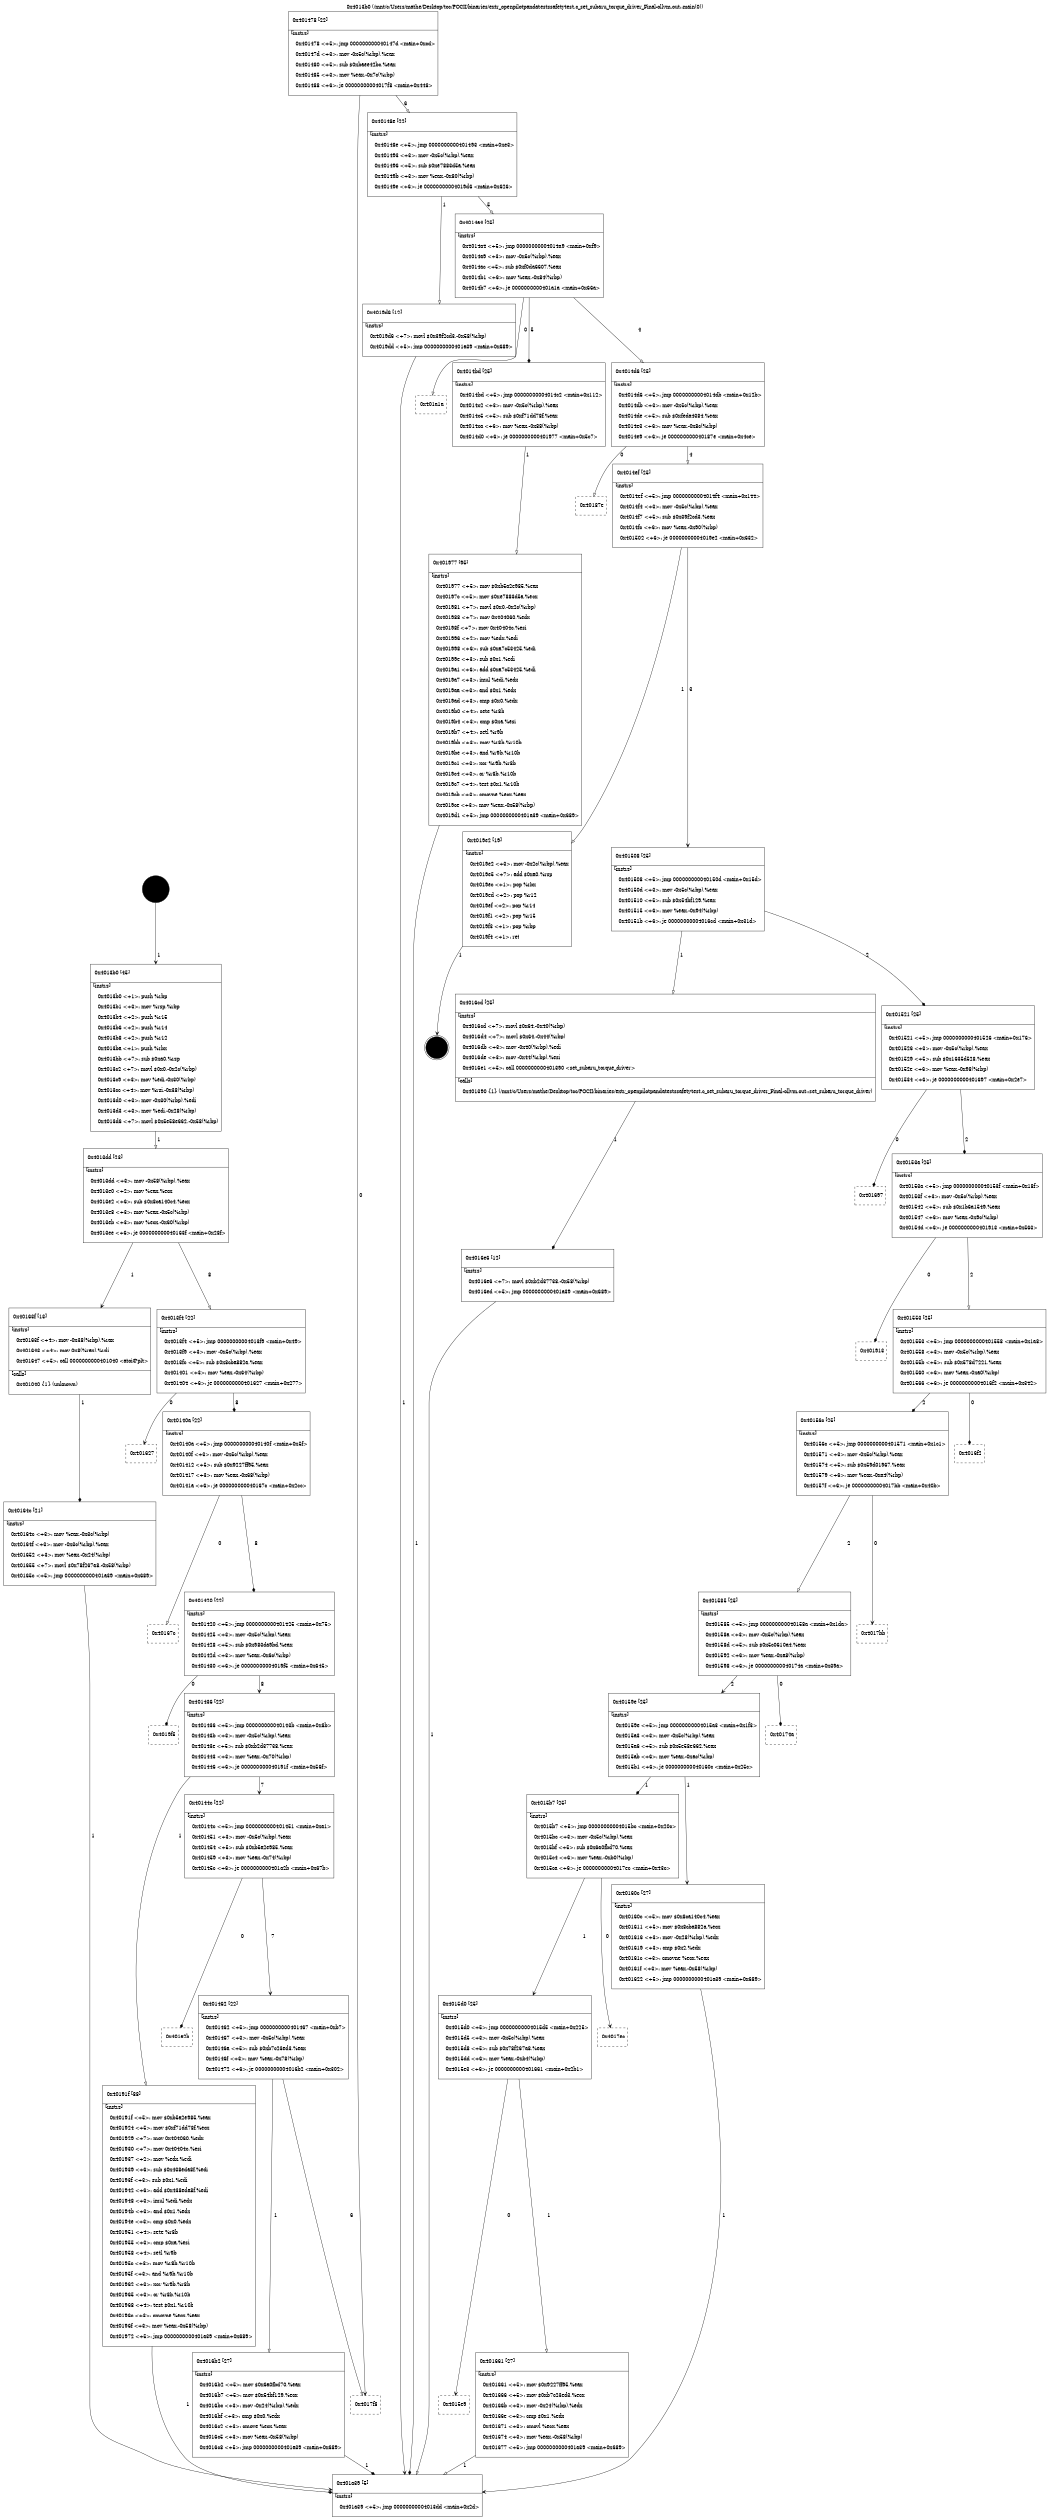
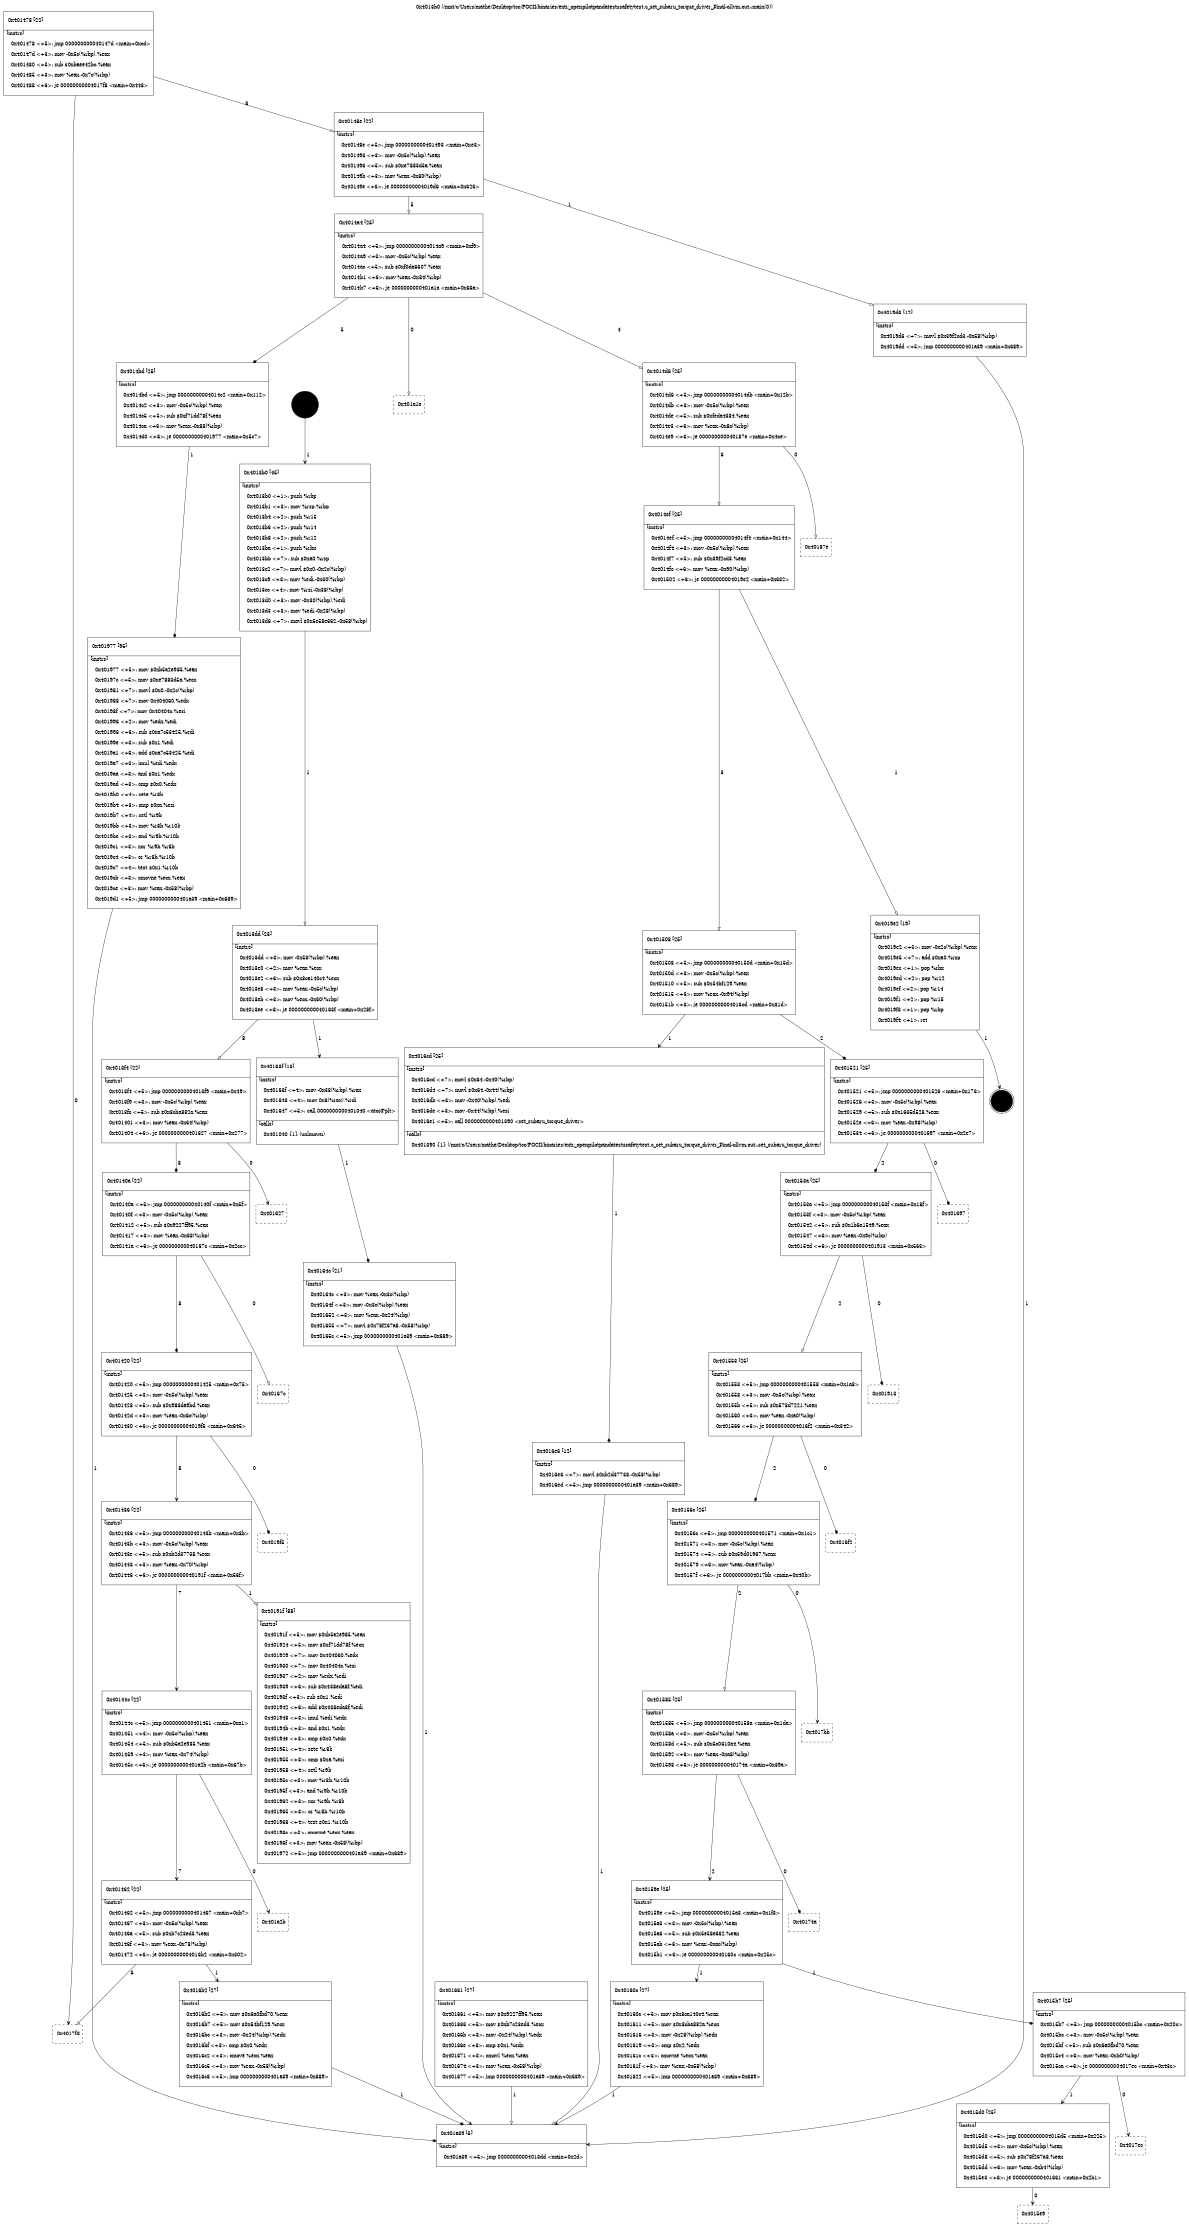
(690, 455) -> (721, 455)
(521, 499) -> (182, 540)
(688, 696) -> (719, 758)
(678, 961) -> (673, 1030)
(212, 1951) -> (235, 1842)
(271, 2214) -> (211, 1972)
(533, 2214) -> none
(197, 2467) -> none
